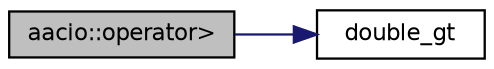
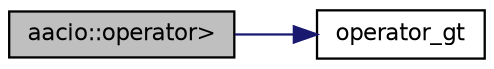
(401, 34) -> (401, 34)
